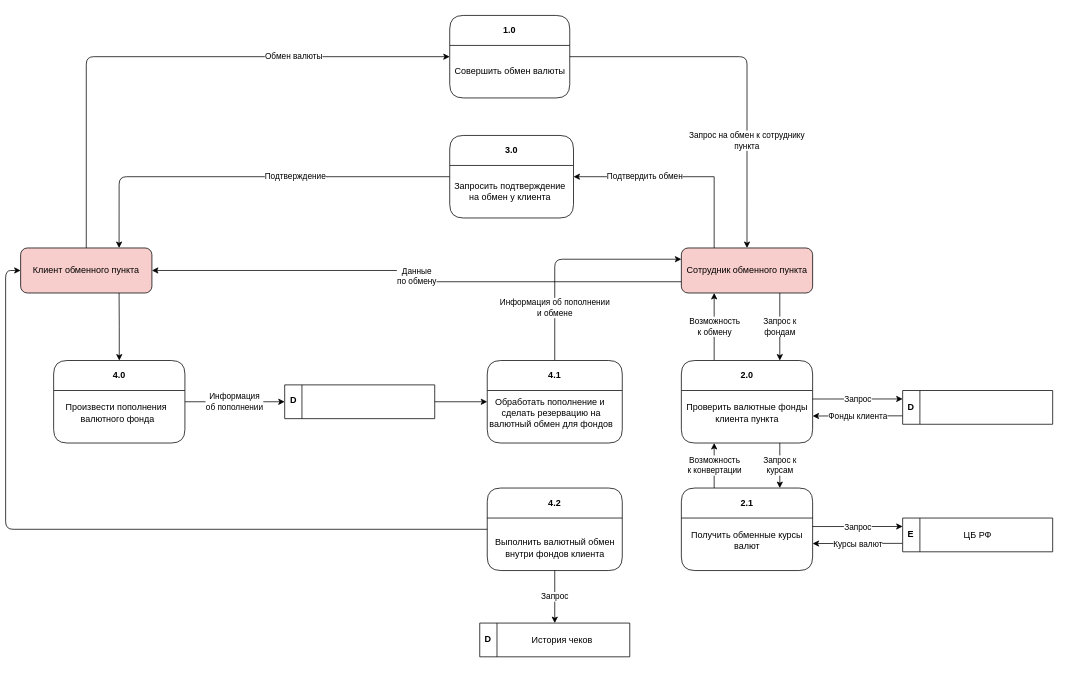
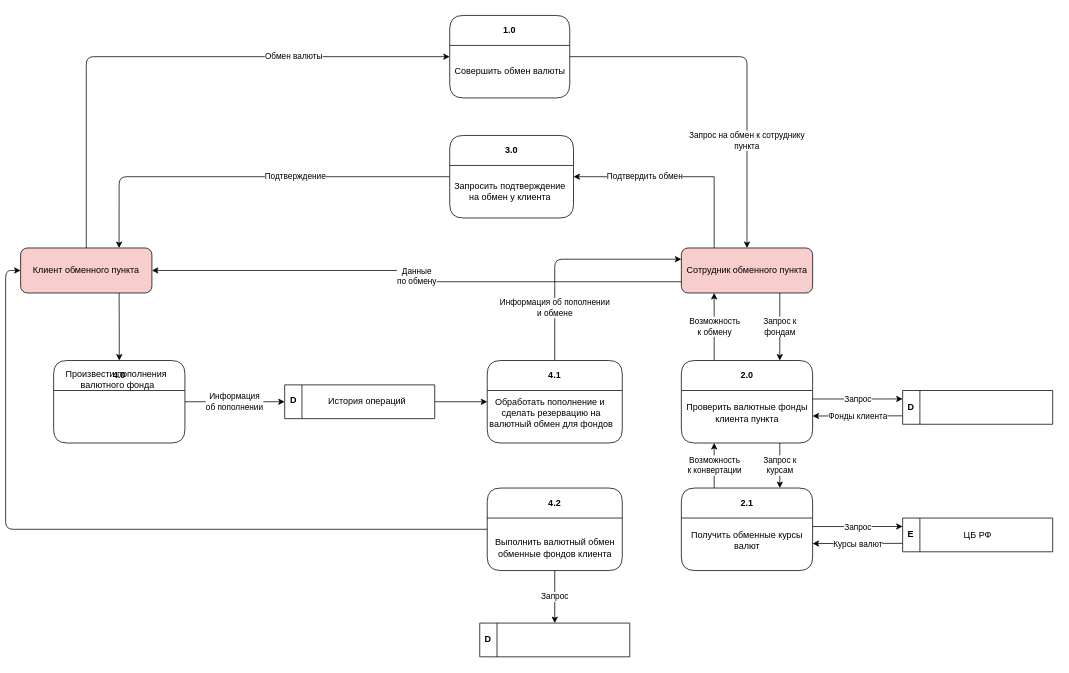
none -> (367, 402)
(117, 413) -> (117, 379)
(555, 548) -> (555, 548)
(562, 640) -> none
